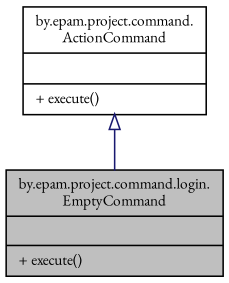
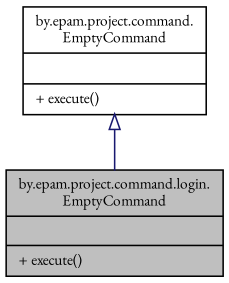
(115, 38) -> (115, 38)
